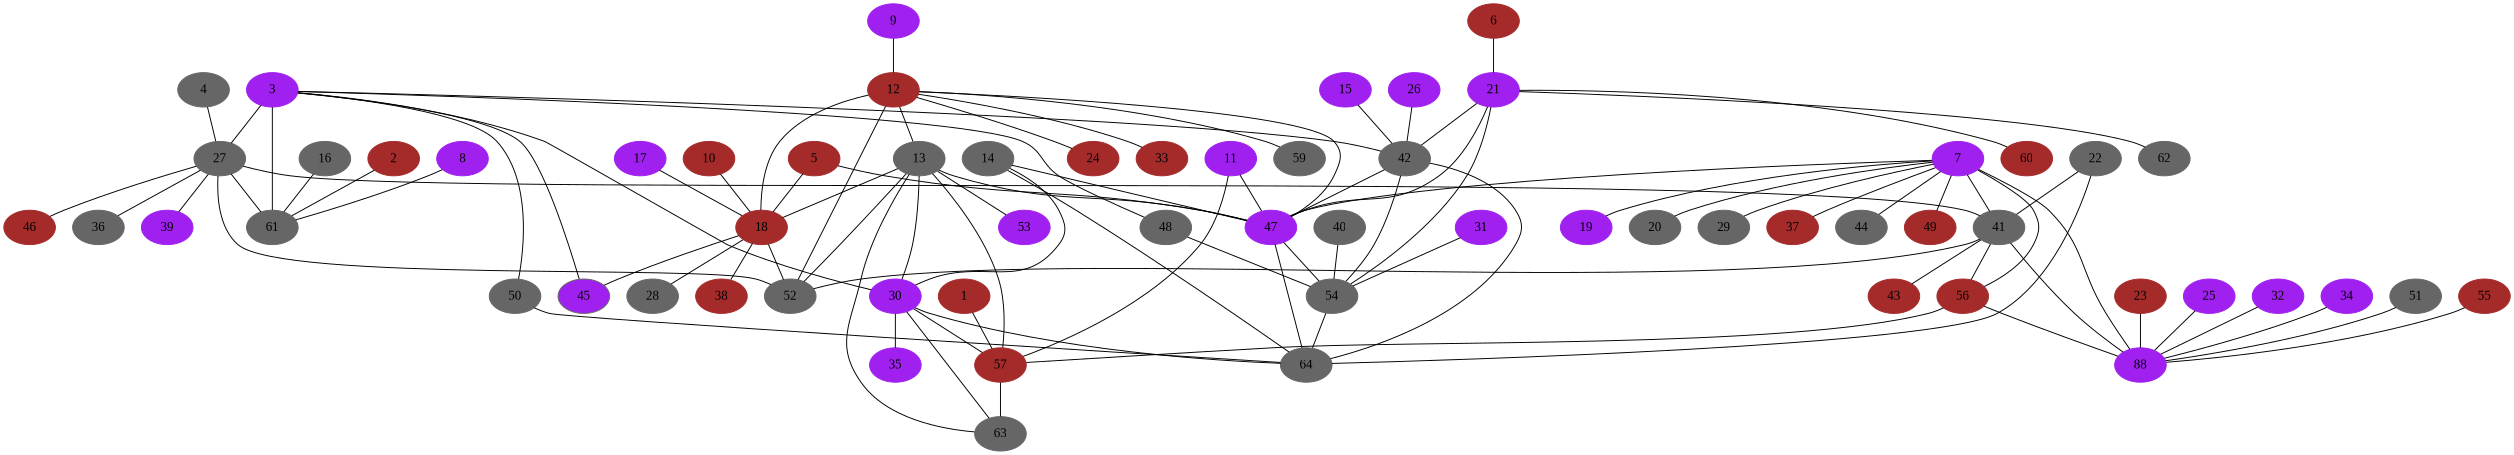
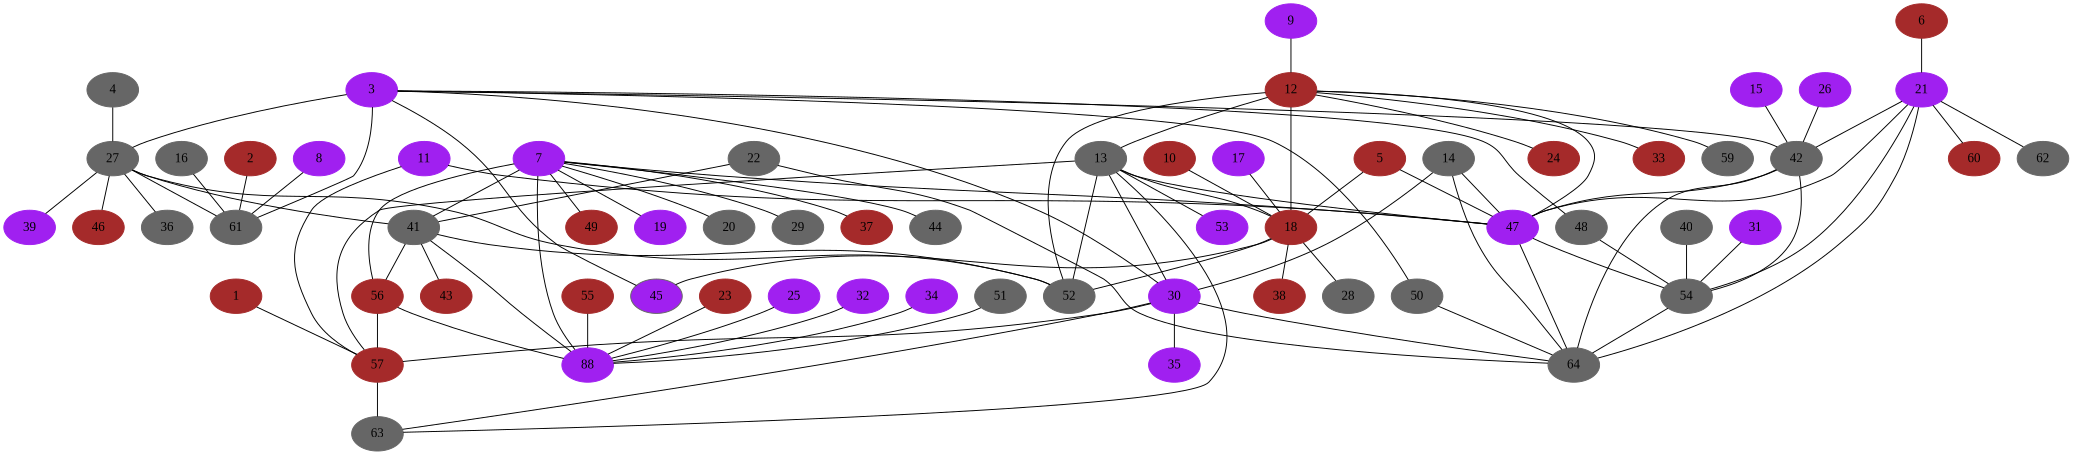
none -> (1796, 275)
